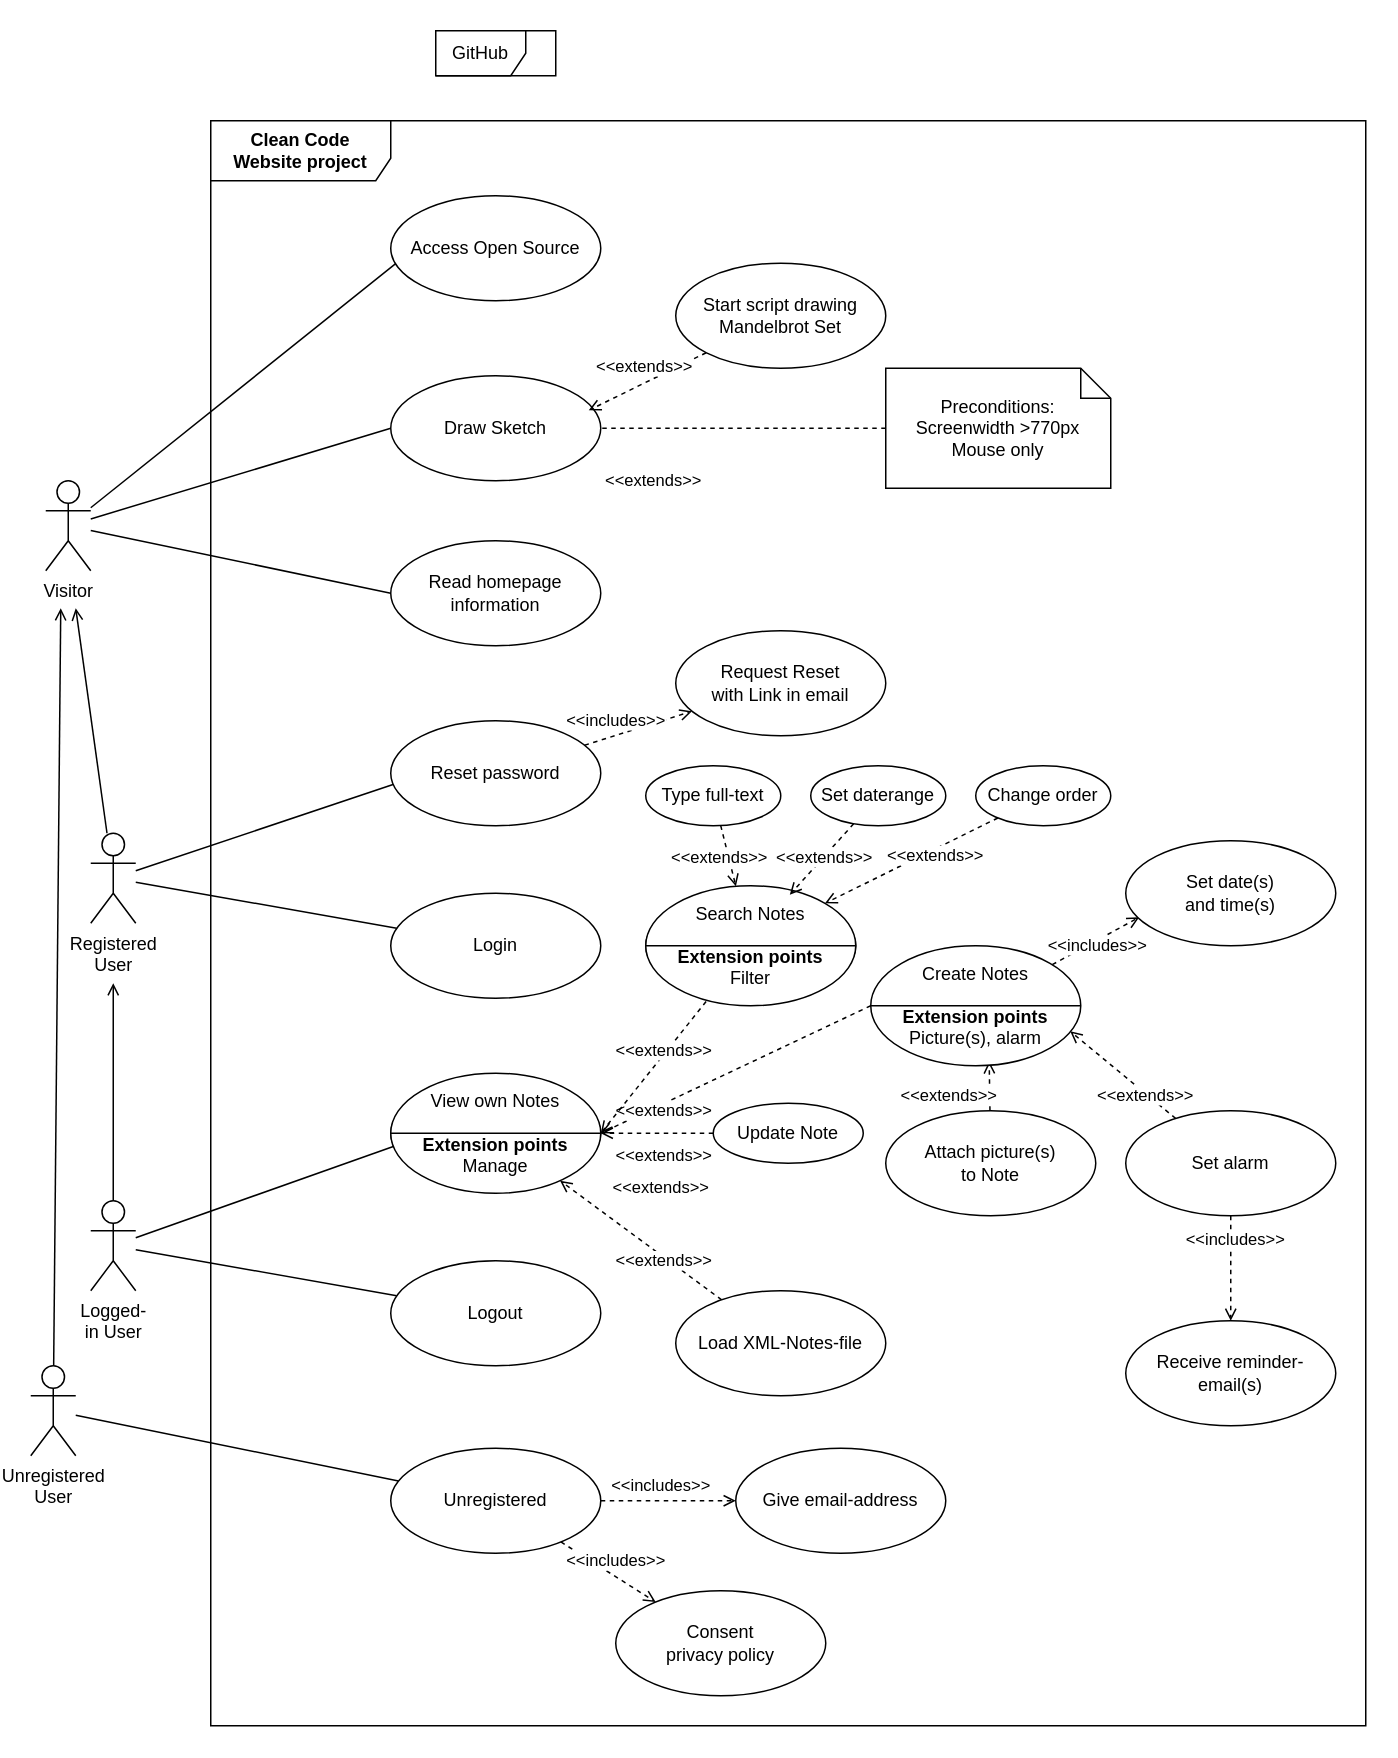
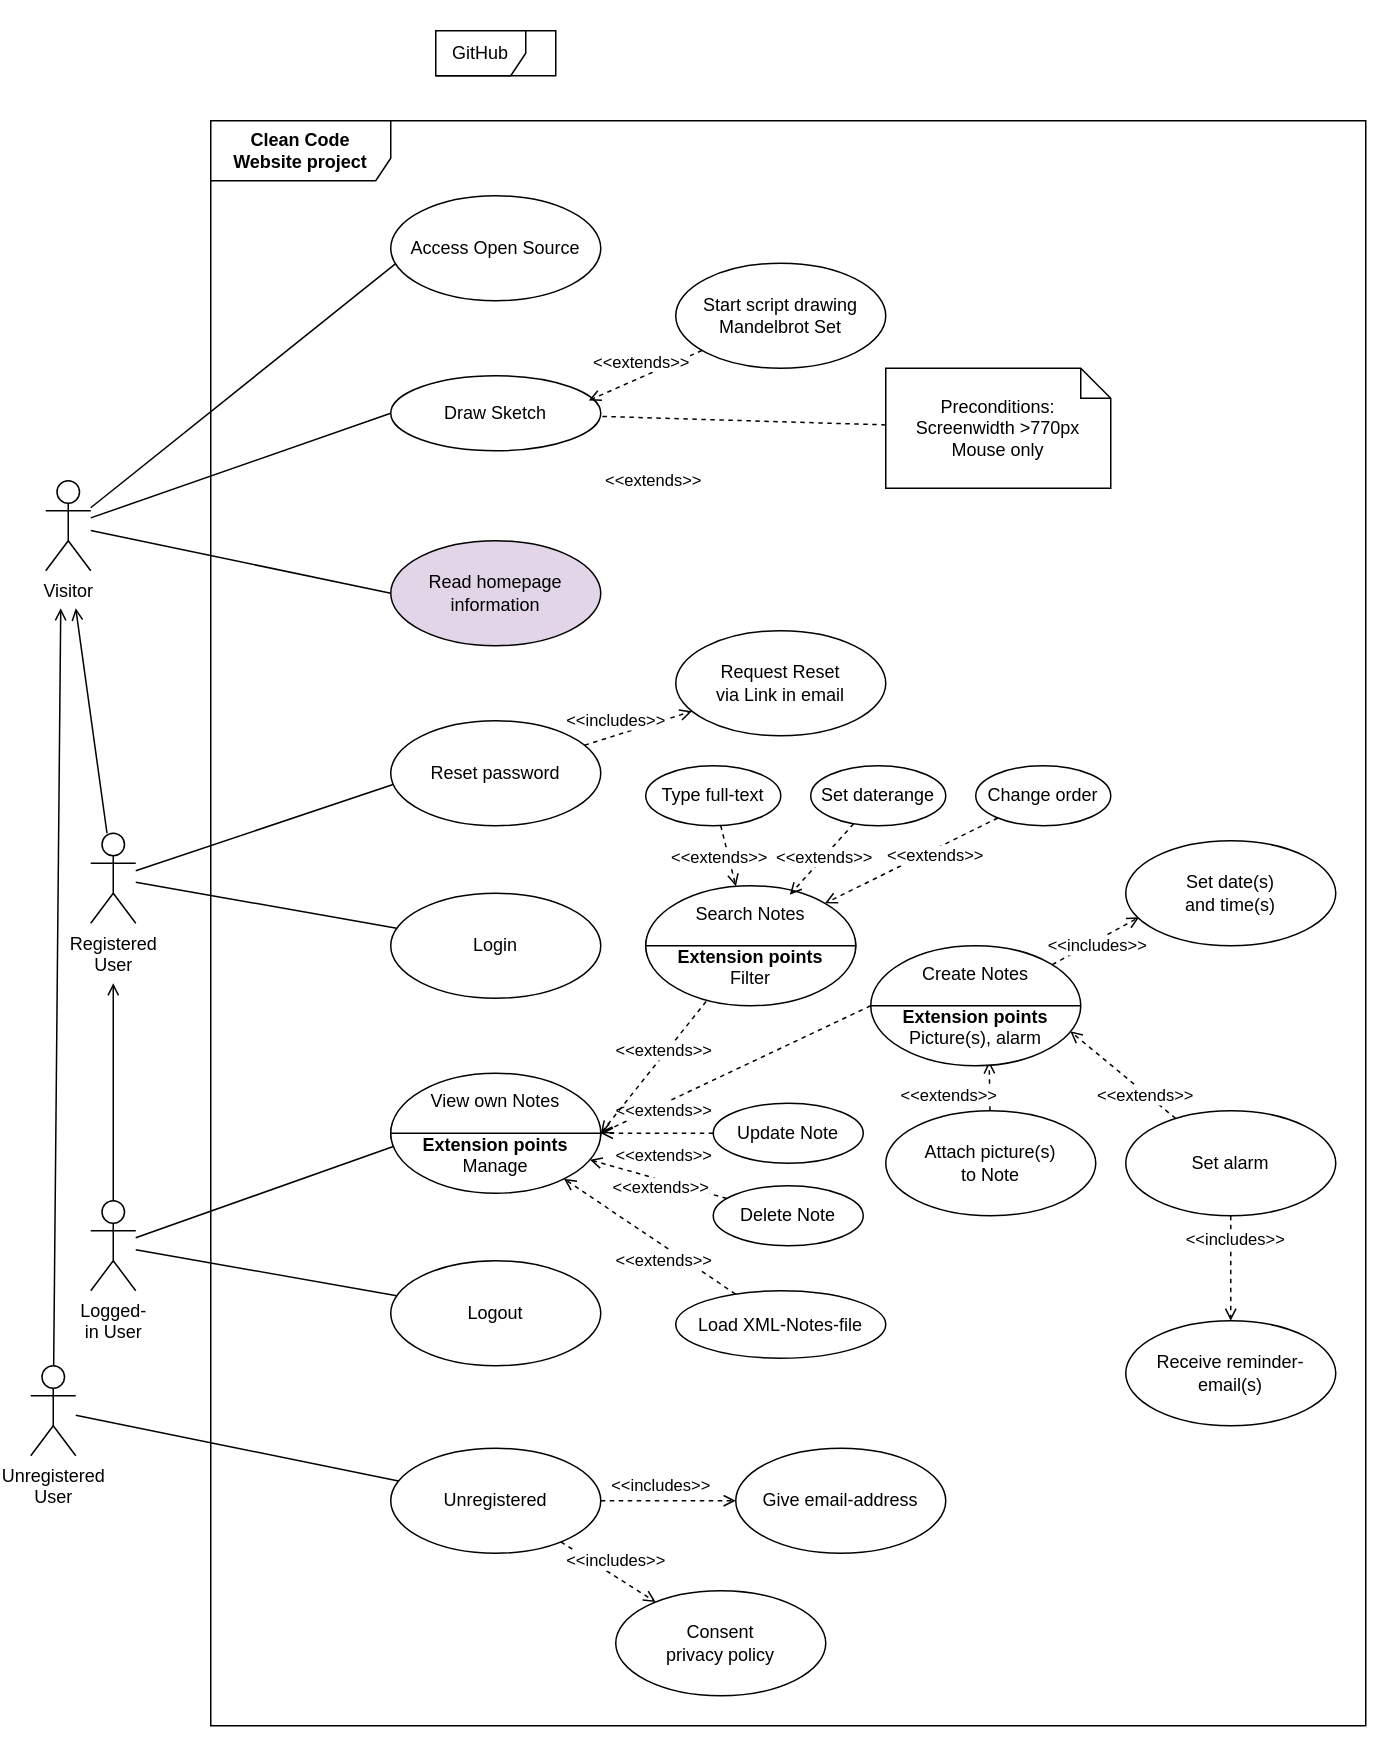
(496, 428) -> (496, 413)
(496, 593) -> (496, 593)
(781, 683) -> (781, 683)
none -> (622, 1169)
none -> (788, 1216)
(781, 1343) -> (781, 1325)
